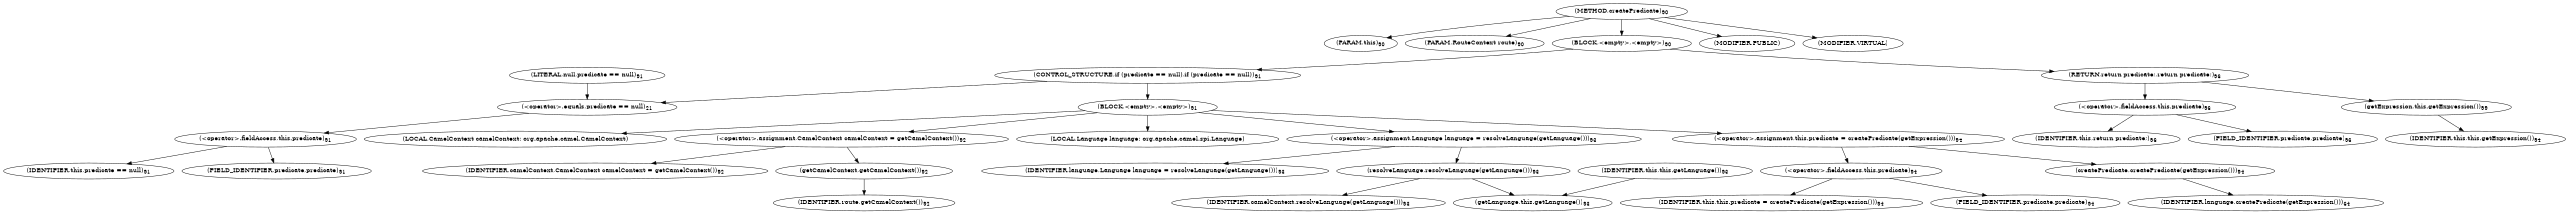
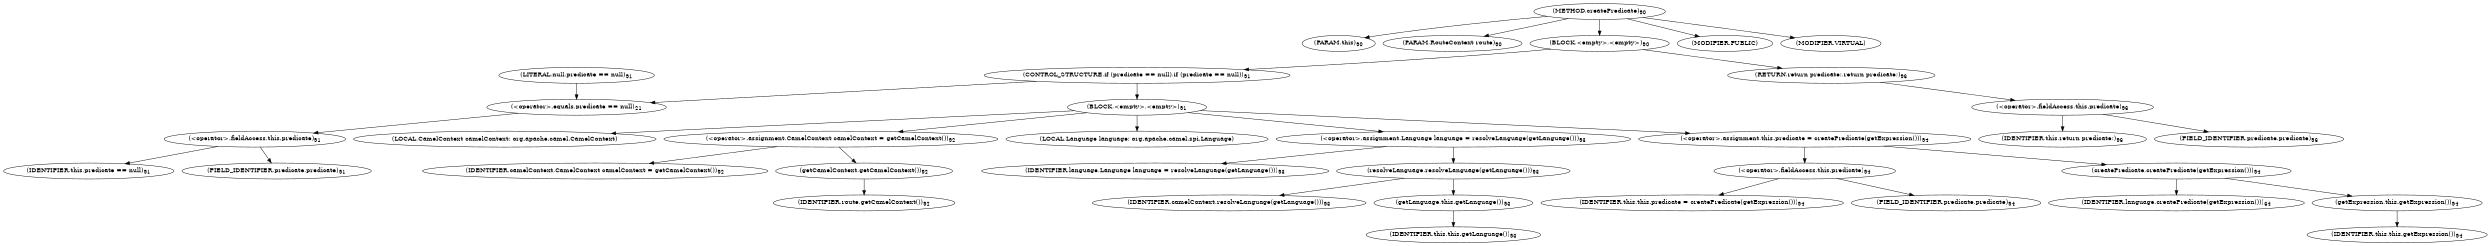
(2285, 91) -> (2286, 187)
(2485, 107) -> (2455, 202)
(1601, 187) -> (1453, 217)
